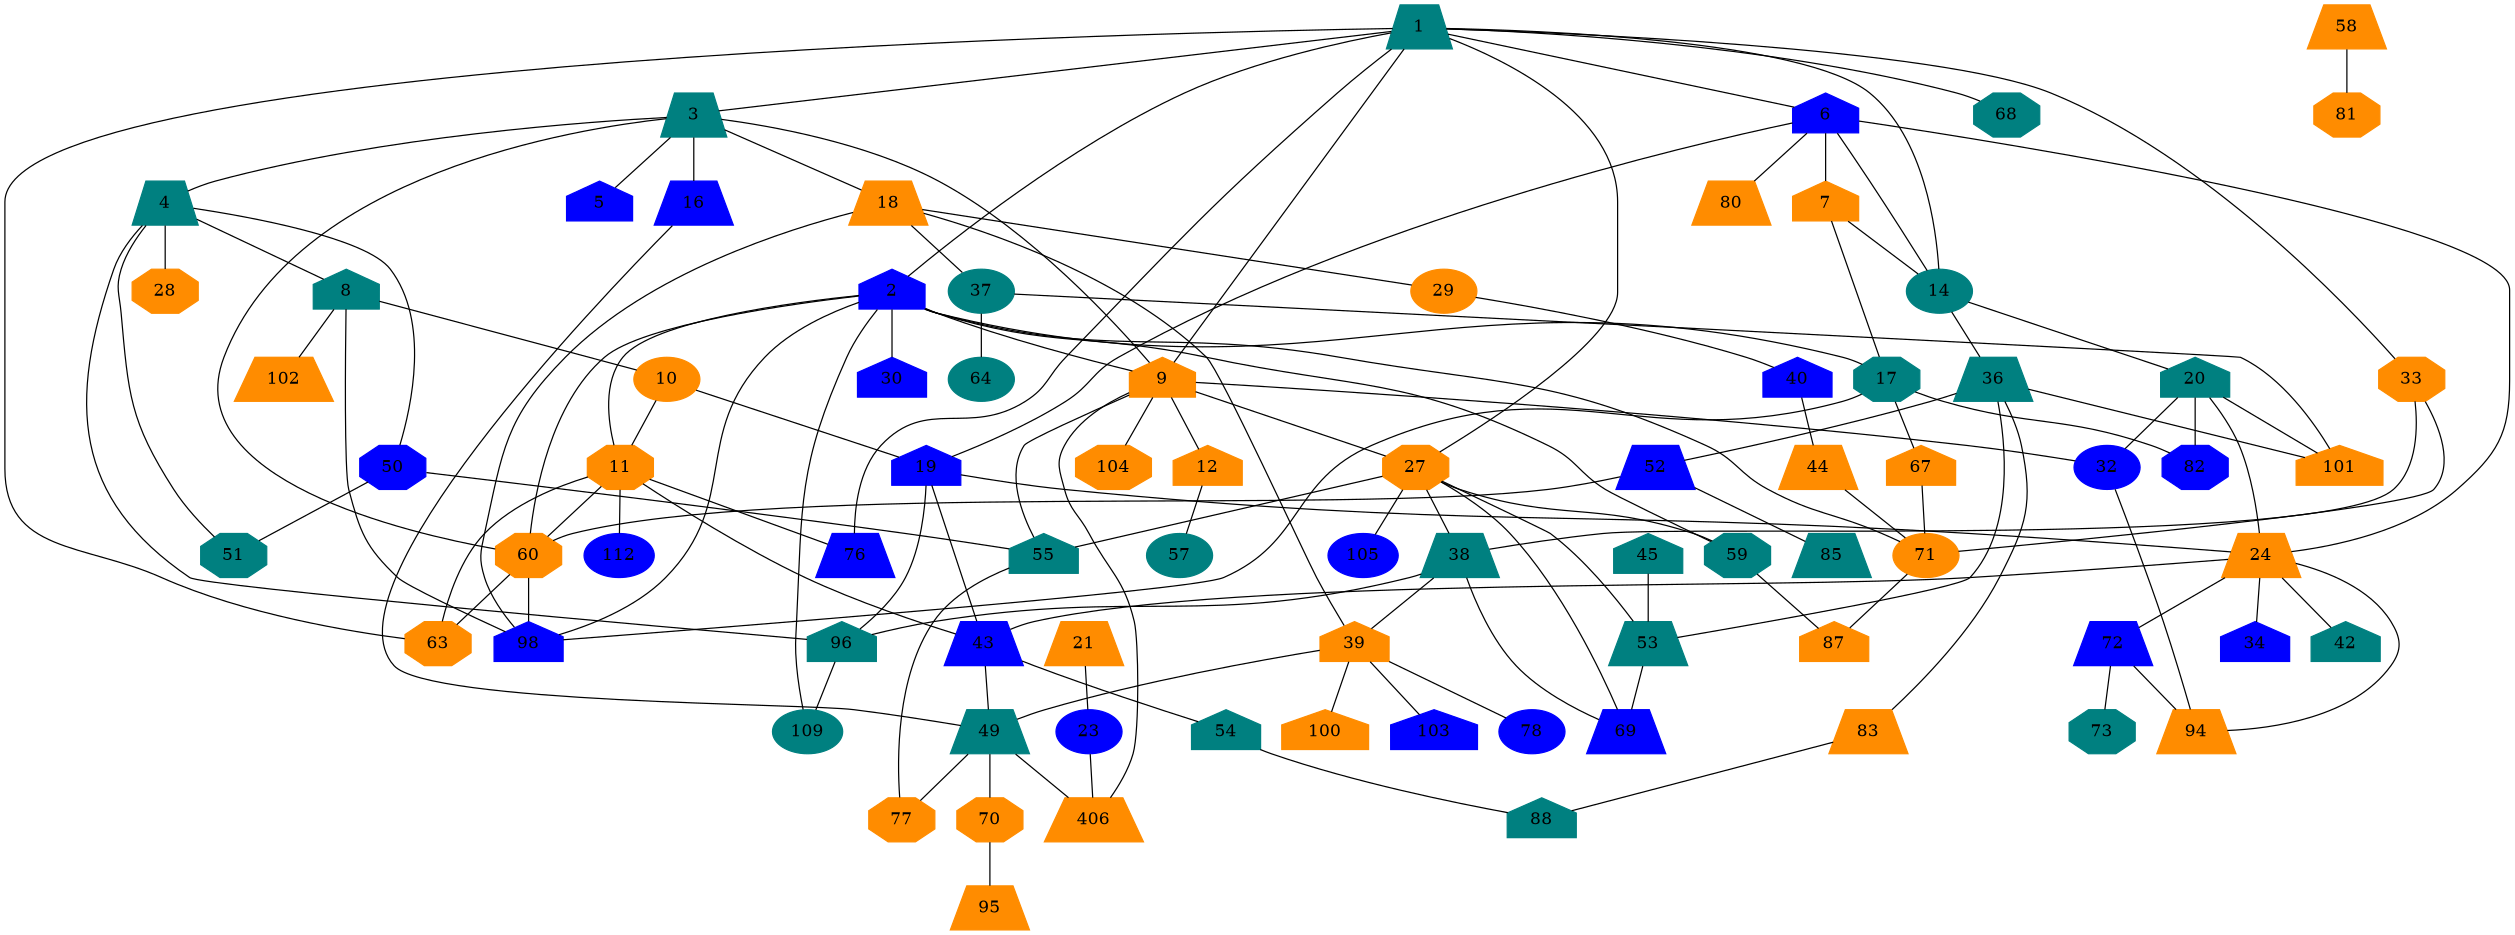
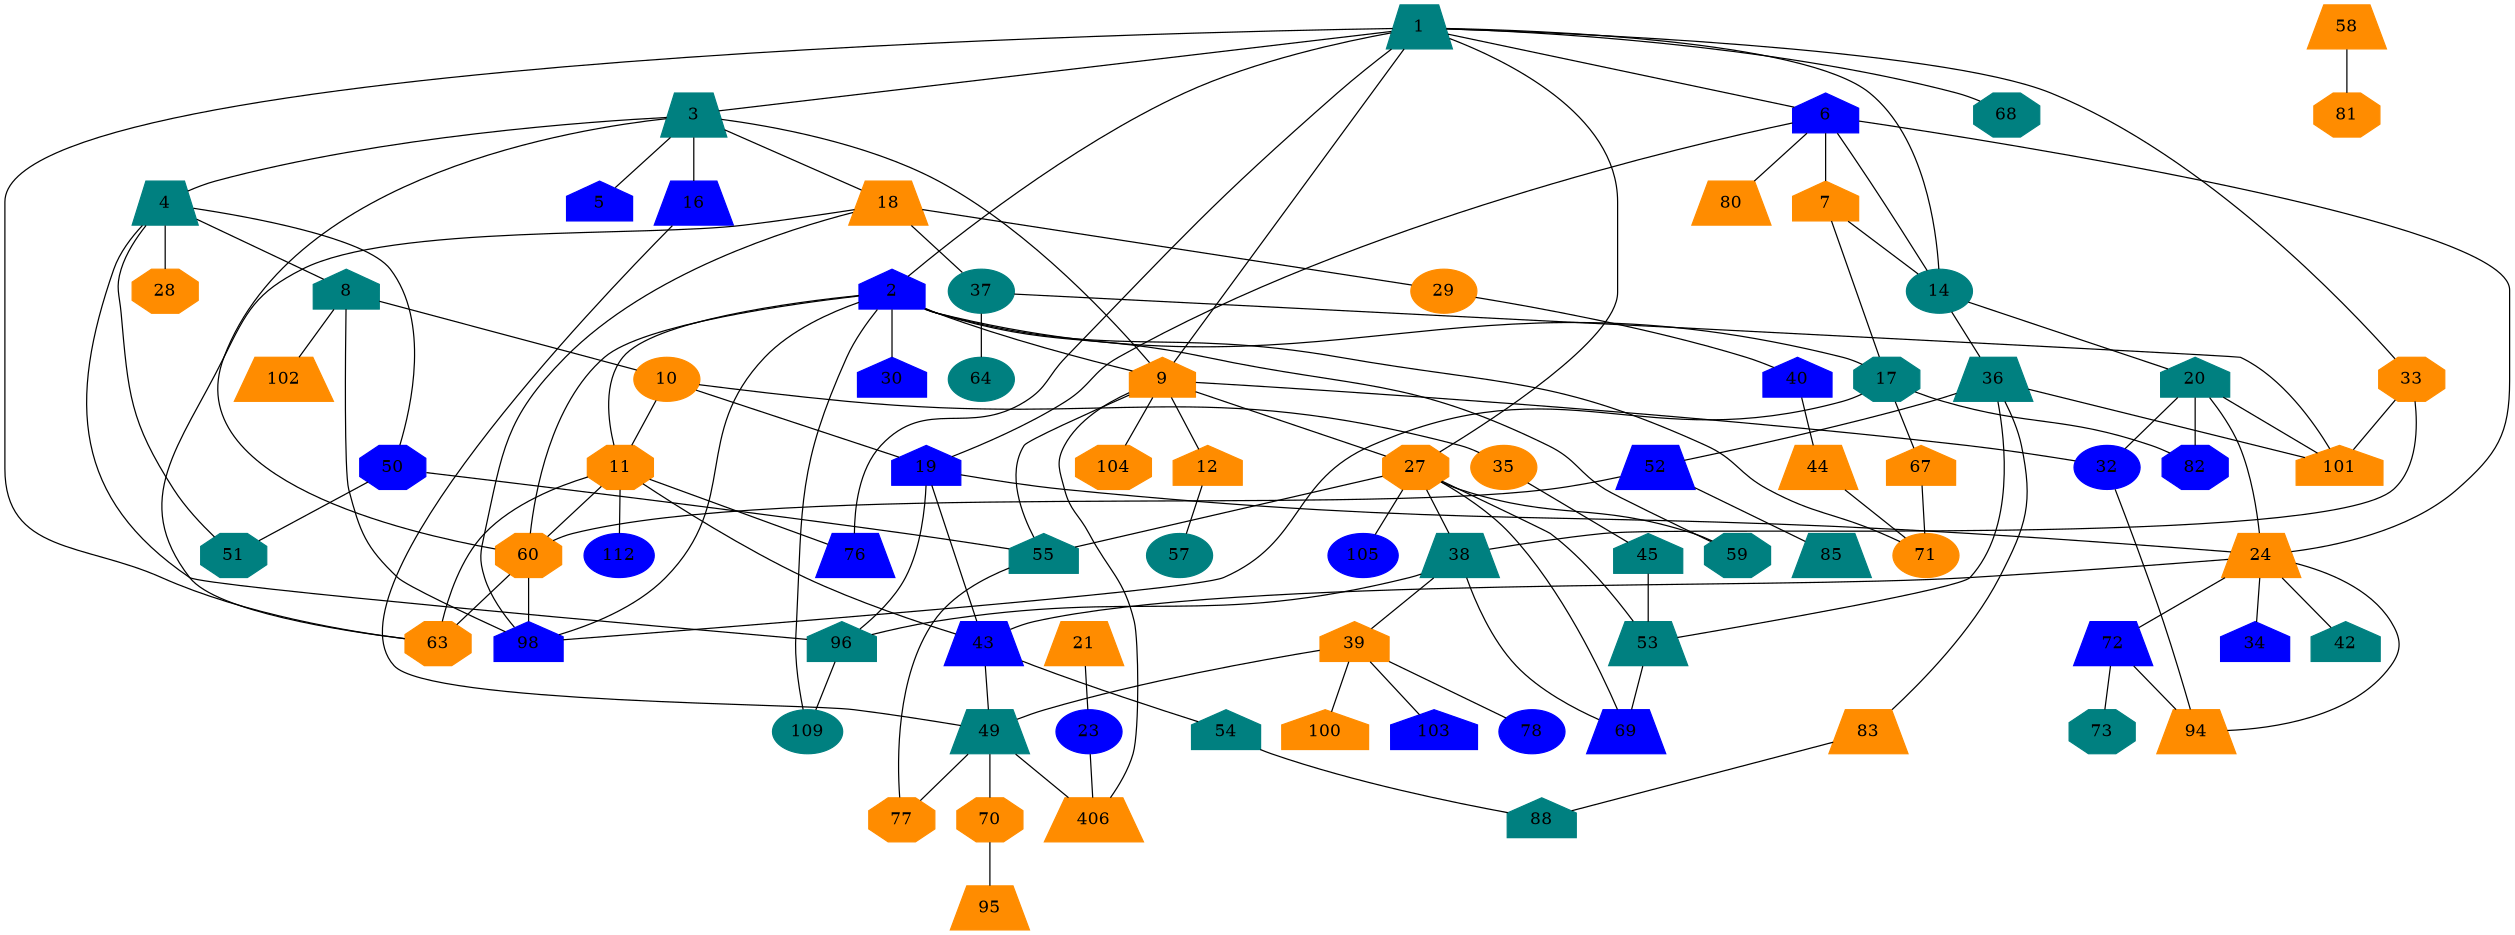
(1218, 376) -> (289, 277)
none -> (1504, 467)
(2386, 502) -> (2374, 425)
(1834, 644) -> none
